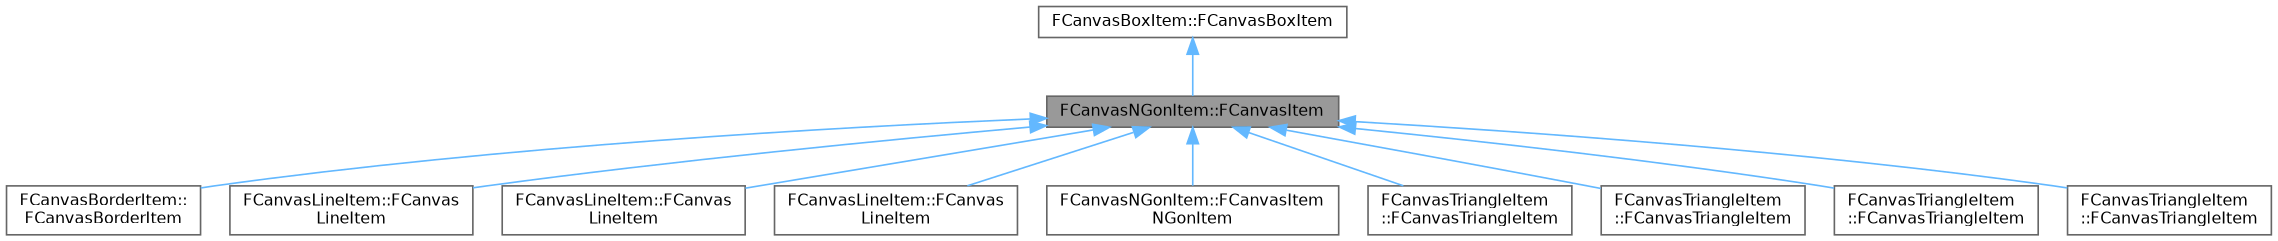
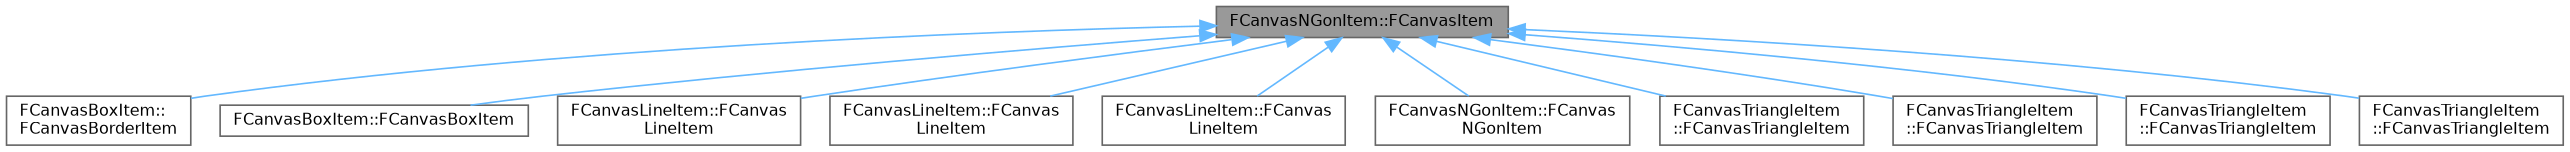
(1193, 75) -> (835, 67)
(104, 210) -> (99, 121)
(1193, 210) -> (1503, 121)
